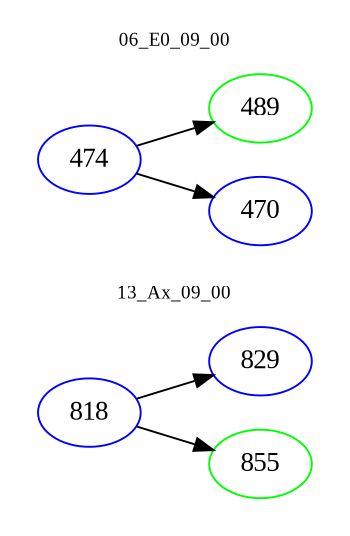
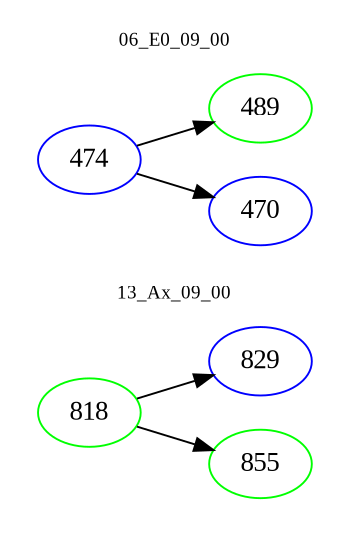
(89, 413) -> (89, 413)
